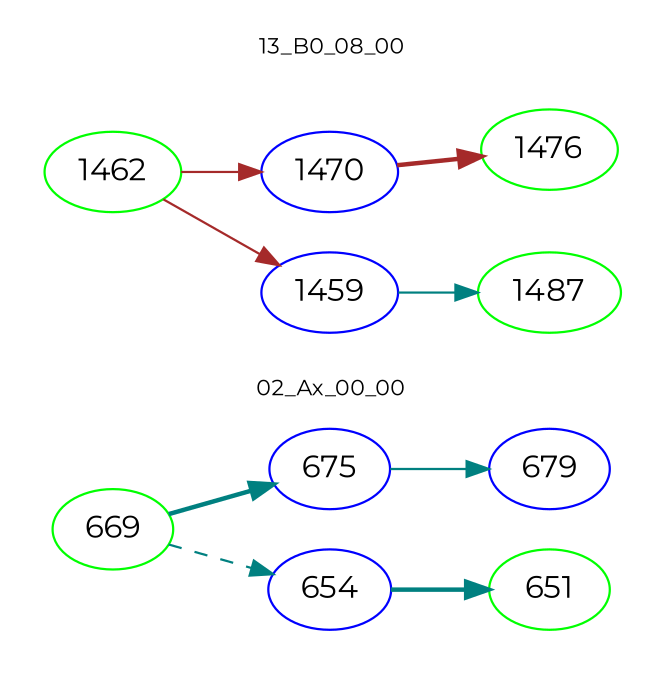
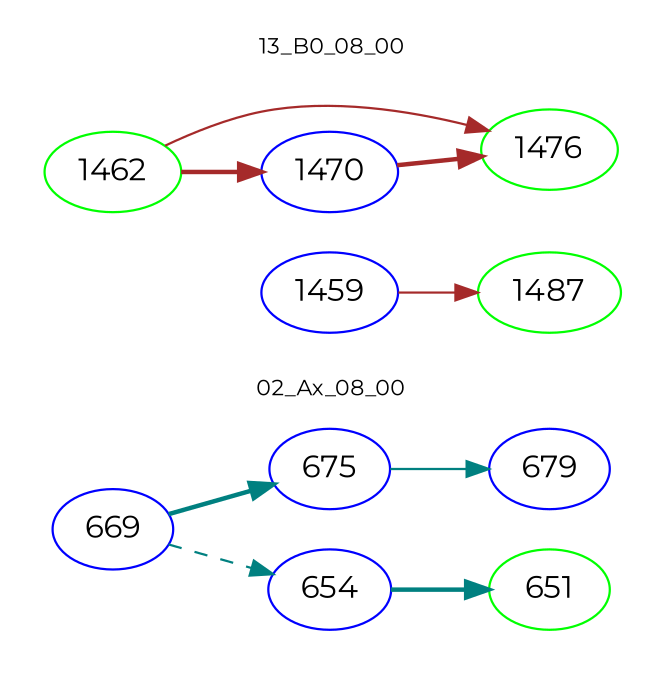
(210, 172) -> (210, 172)
(212, 227) -> (314, 106)
(427, 293) -> (427, 293)
(331, 390) -> (331, 390)
(113, 529) -> (113, 529)
